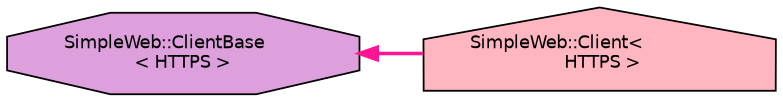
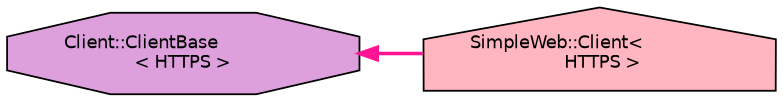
(183, 54) -> (183, 54)
